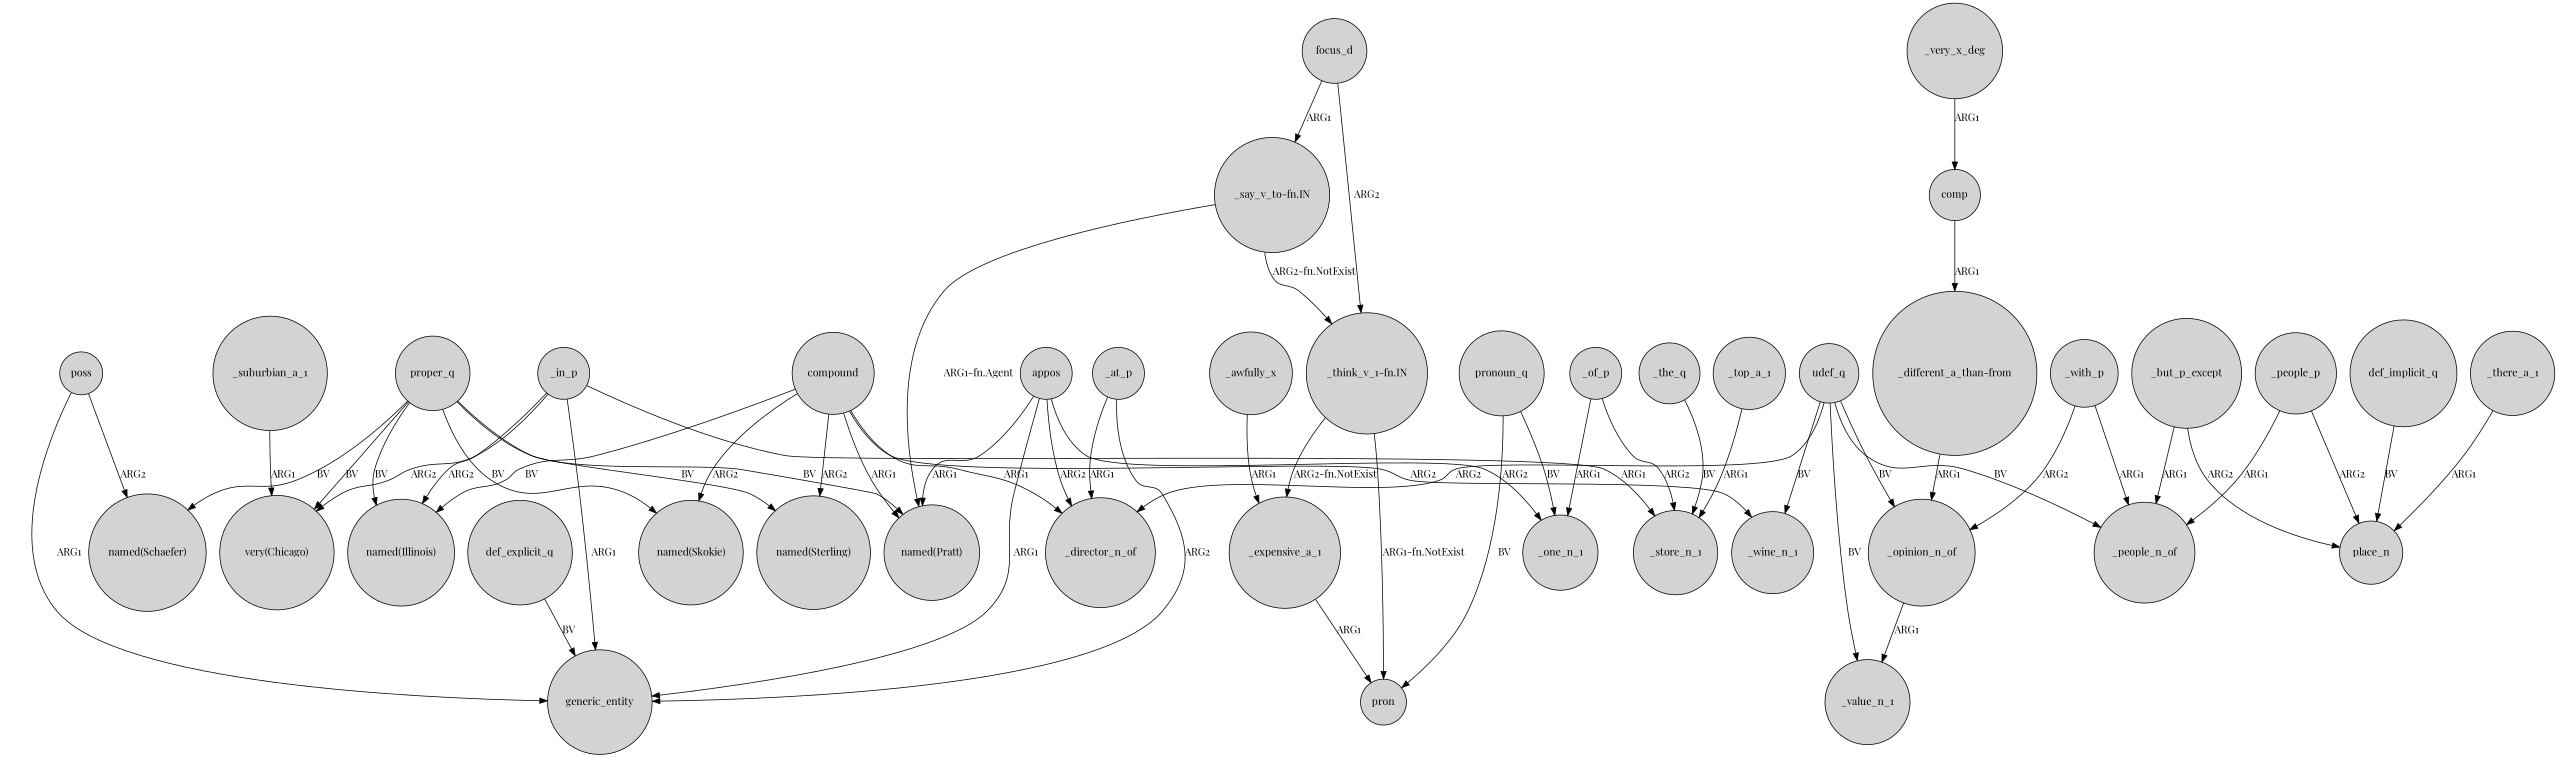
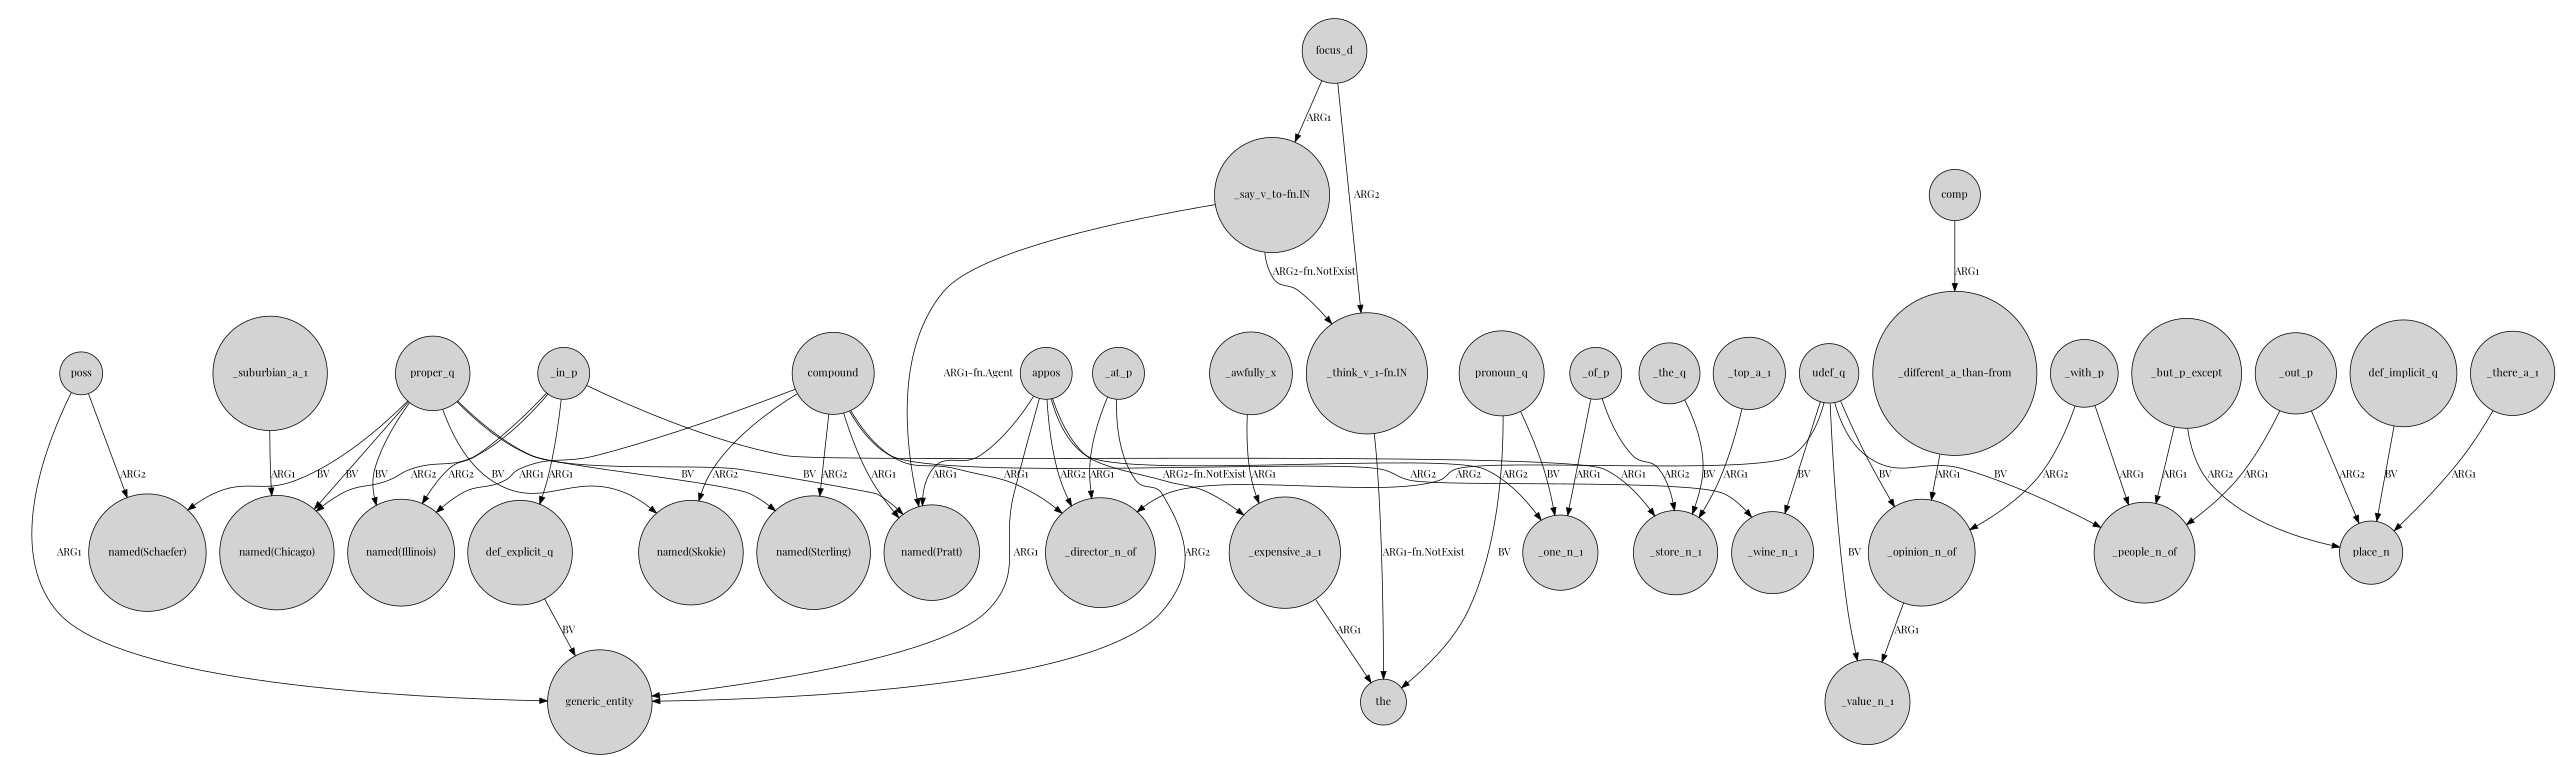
(1955, 51) -> none
(2296, 373) -> (2296, 373)
(1302, 451) -> (1142, 475)
(532, 475) -> (532, 475)
(583, 520) -> (554, 448)
(277, 553) -> (277, 553)
(1383, 702) -> (1383, 702)
